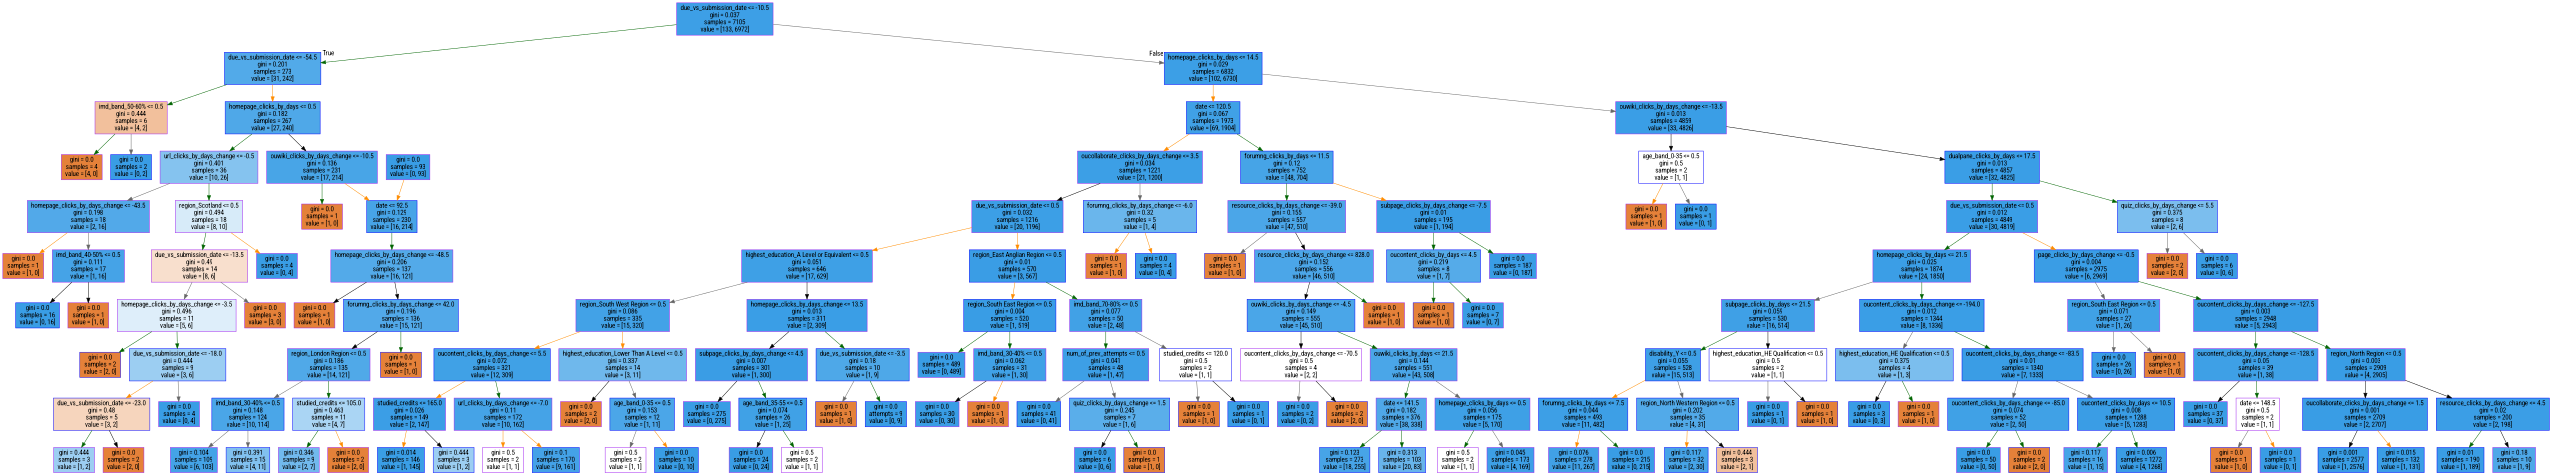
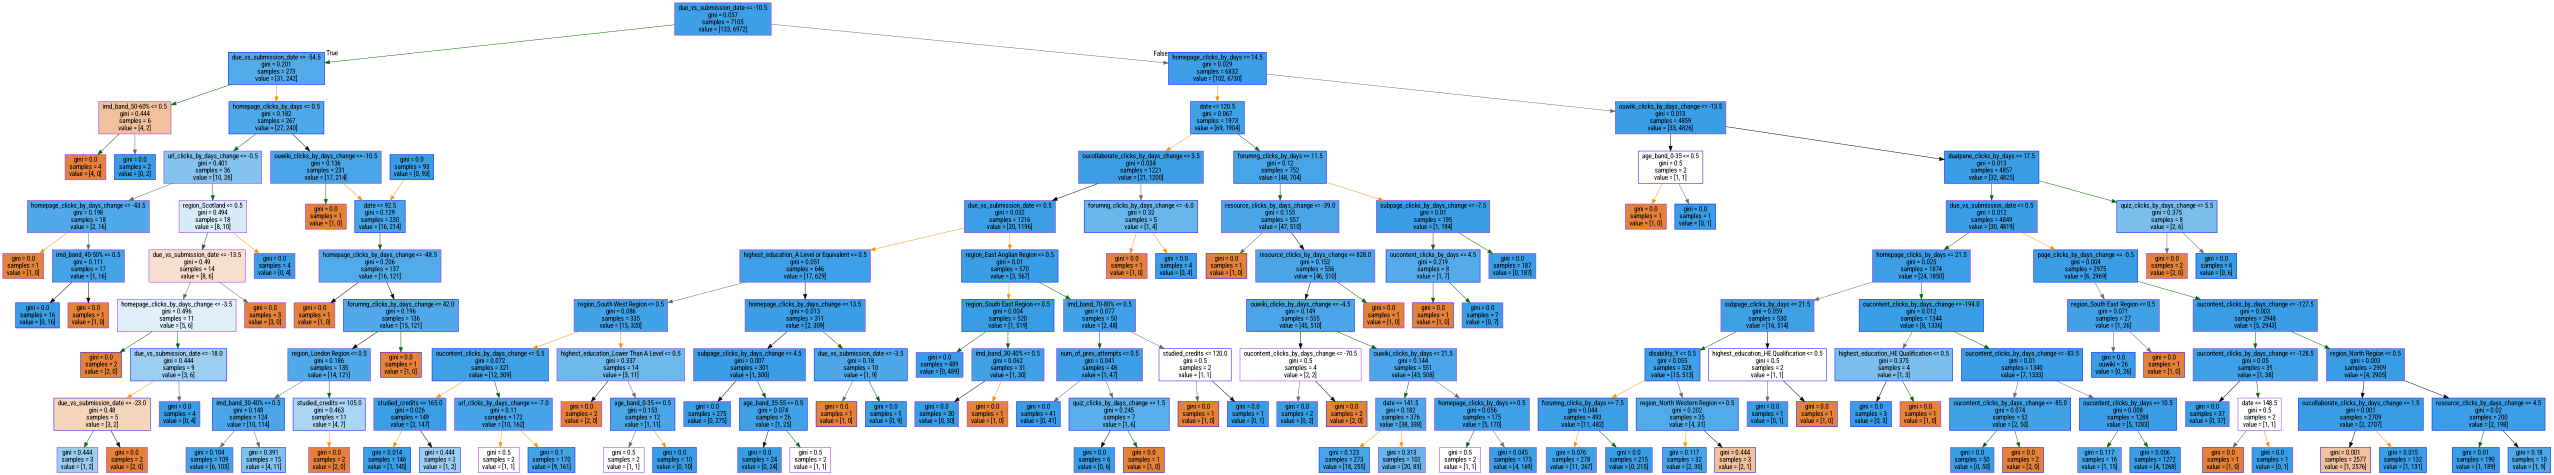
(408, 167) -> (412, 167)
(2114, 365) -> (2113, 365)
(886, 414) -> (886, 414)
(1402, 436) -> (1401, 436)
(1373, 437) -> (1372, 437)
(299, 460) -> none
(1402, 460) -> (1402, 460)
(2343, 460) -> (2346, 460)
(2514, 460) -> (2529, 460)
